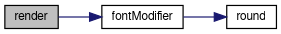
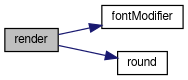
(199, 17) -> (82, 50)
